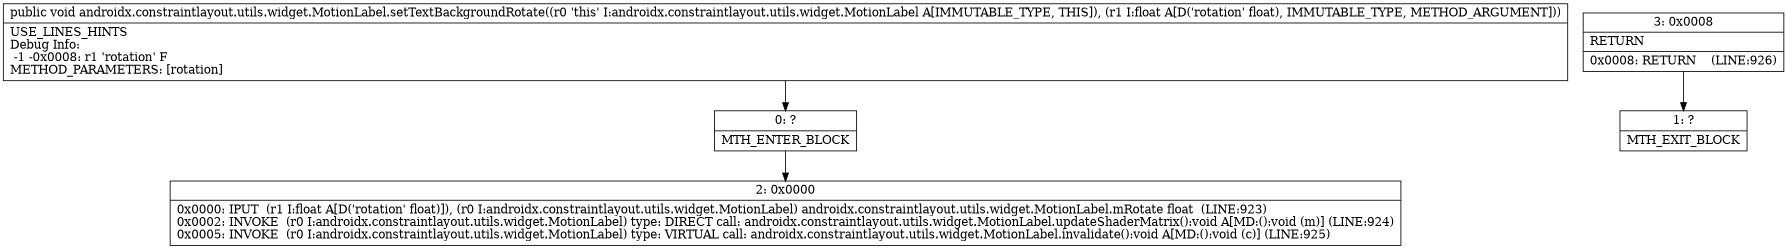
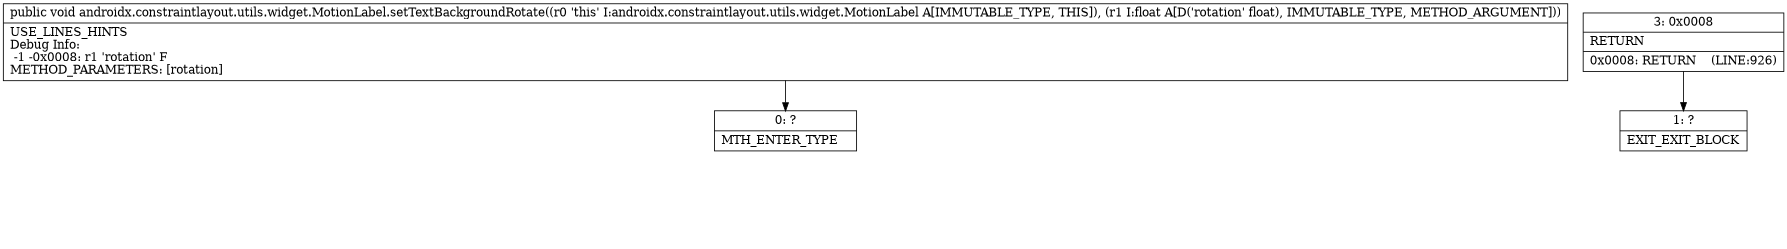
(786, 140) -> (780, 140)
(1684, 140) -> (1683, 140)
(786, 213) -> none
